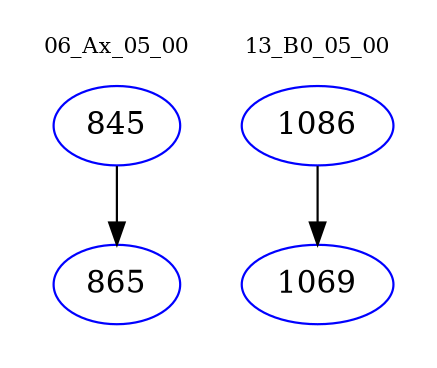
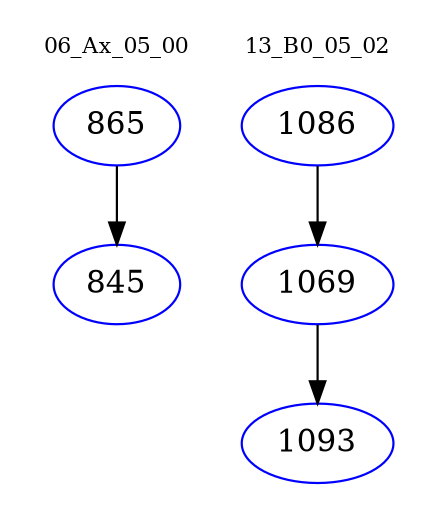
(318, 47) -> (318, 47)
(117, 194) -> (117, 194)
none -> (318, 443)
